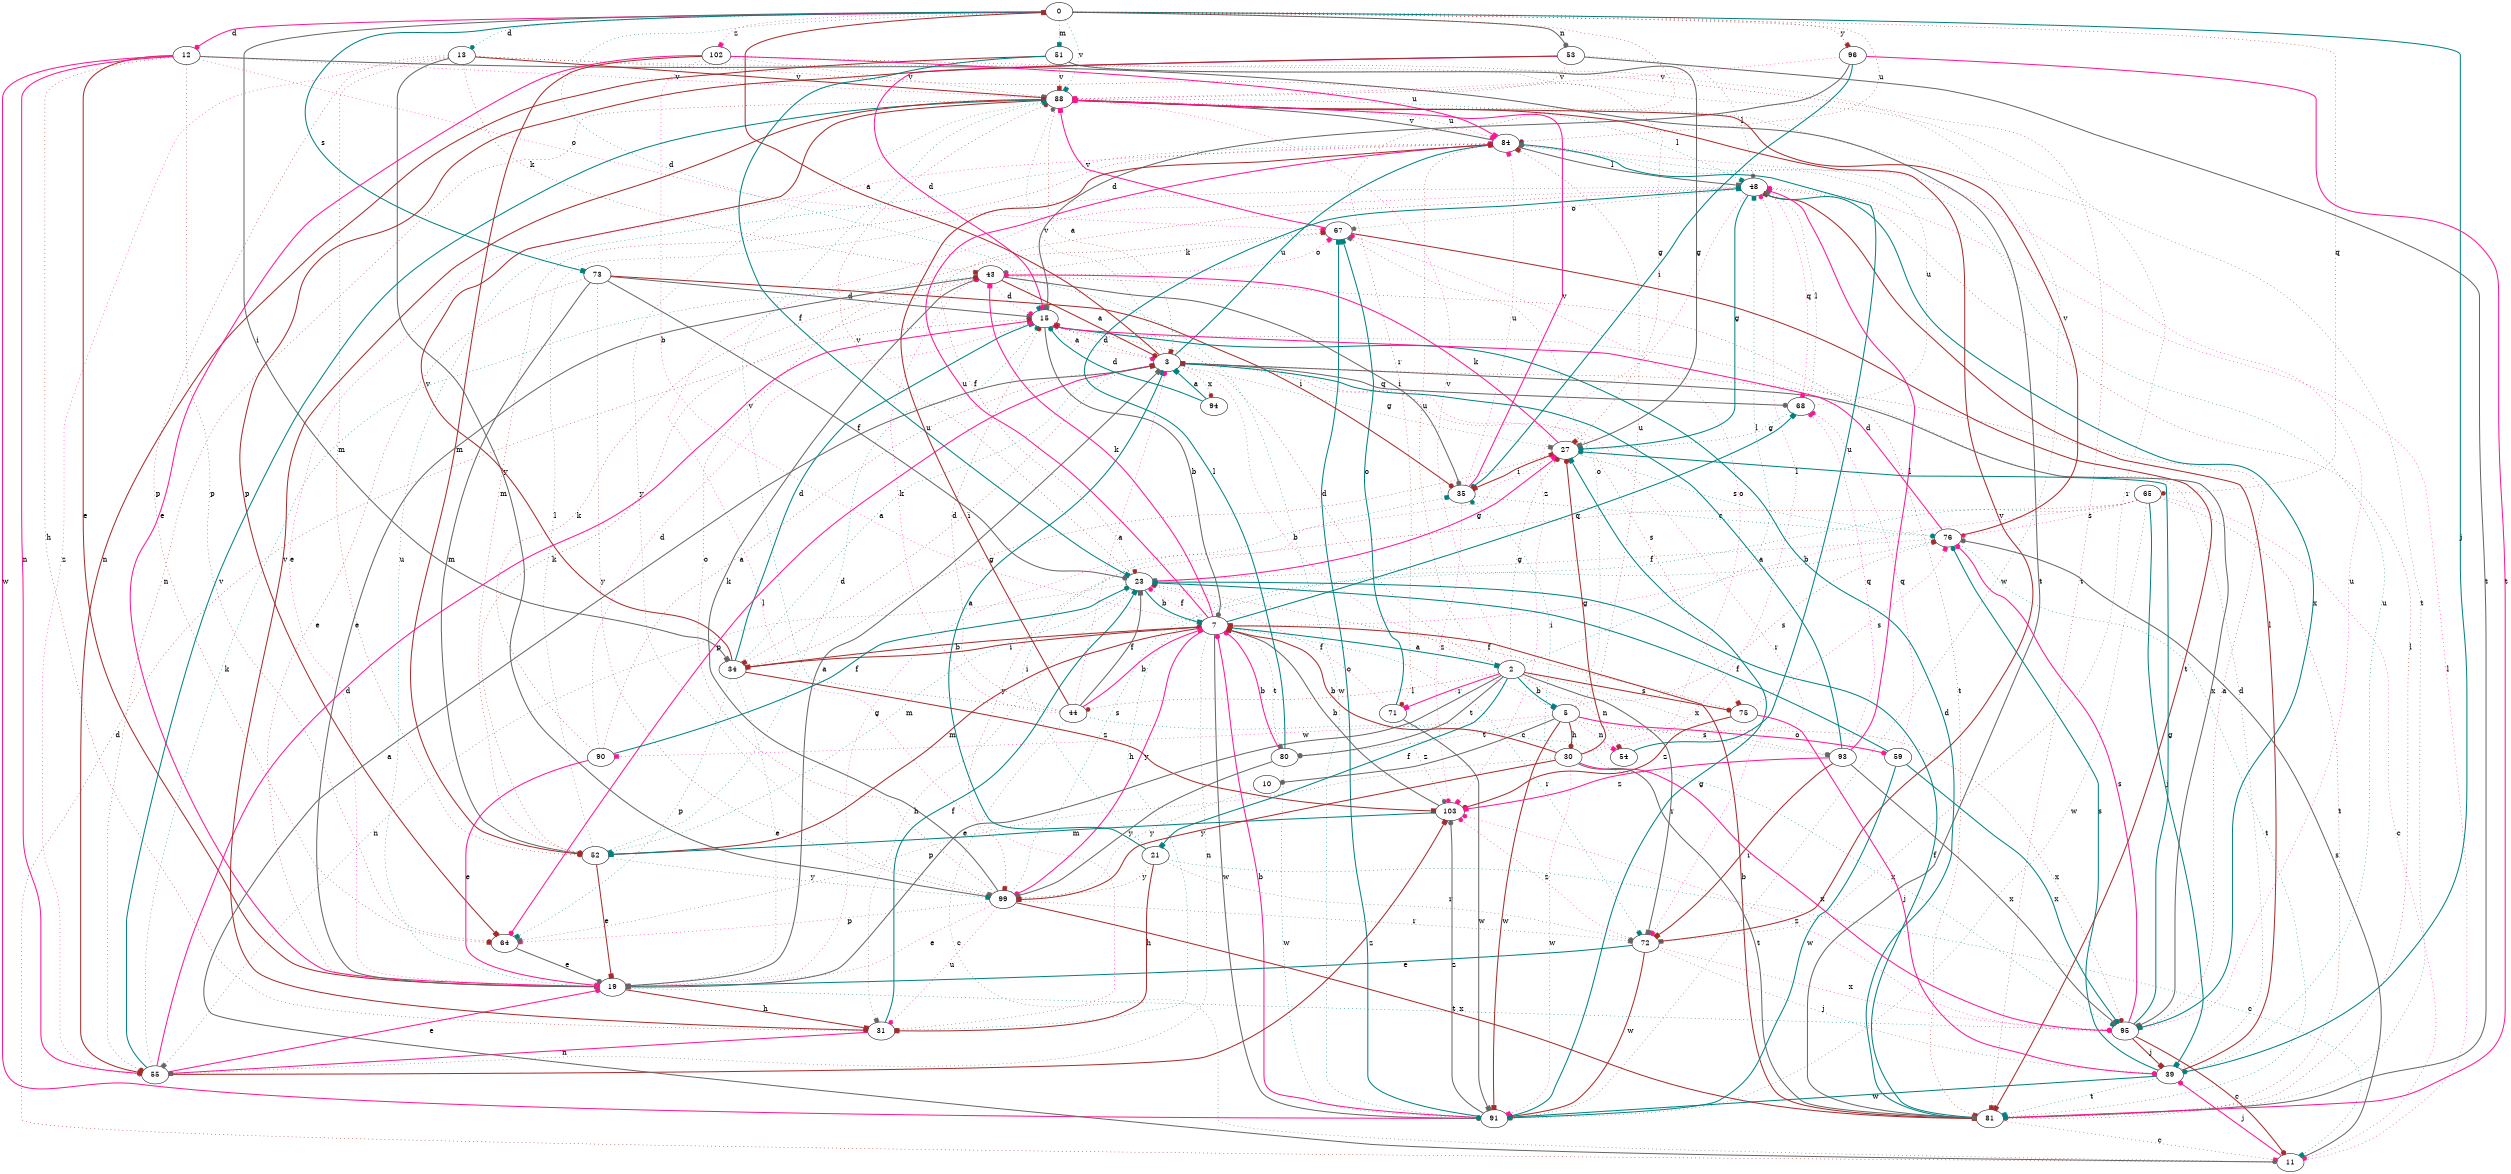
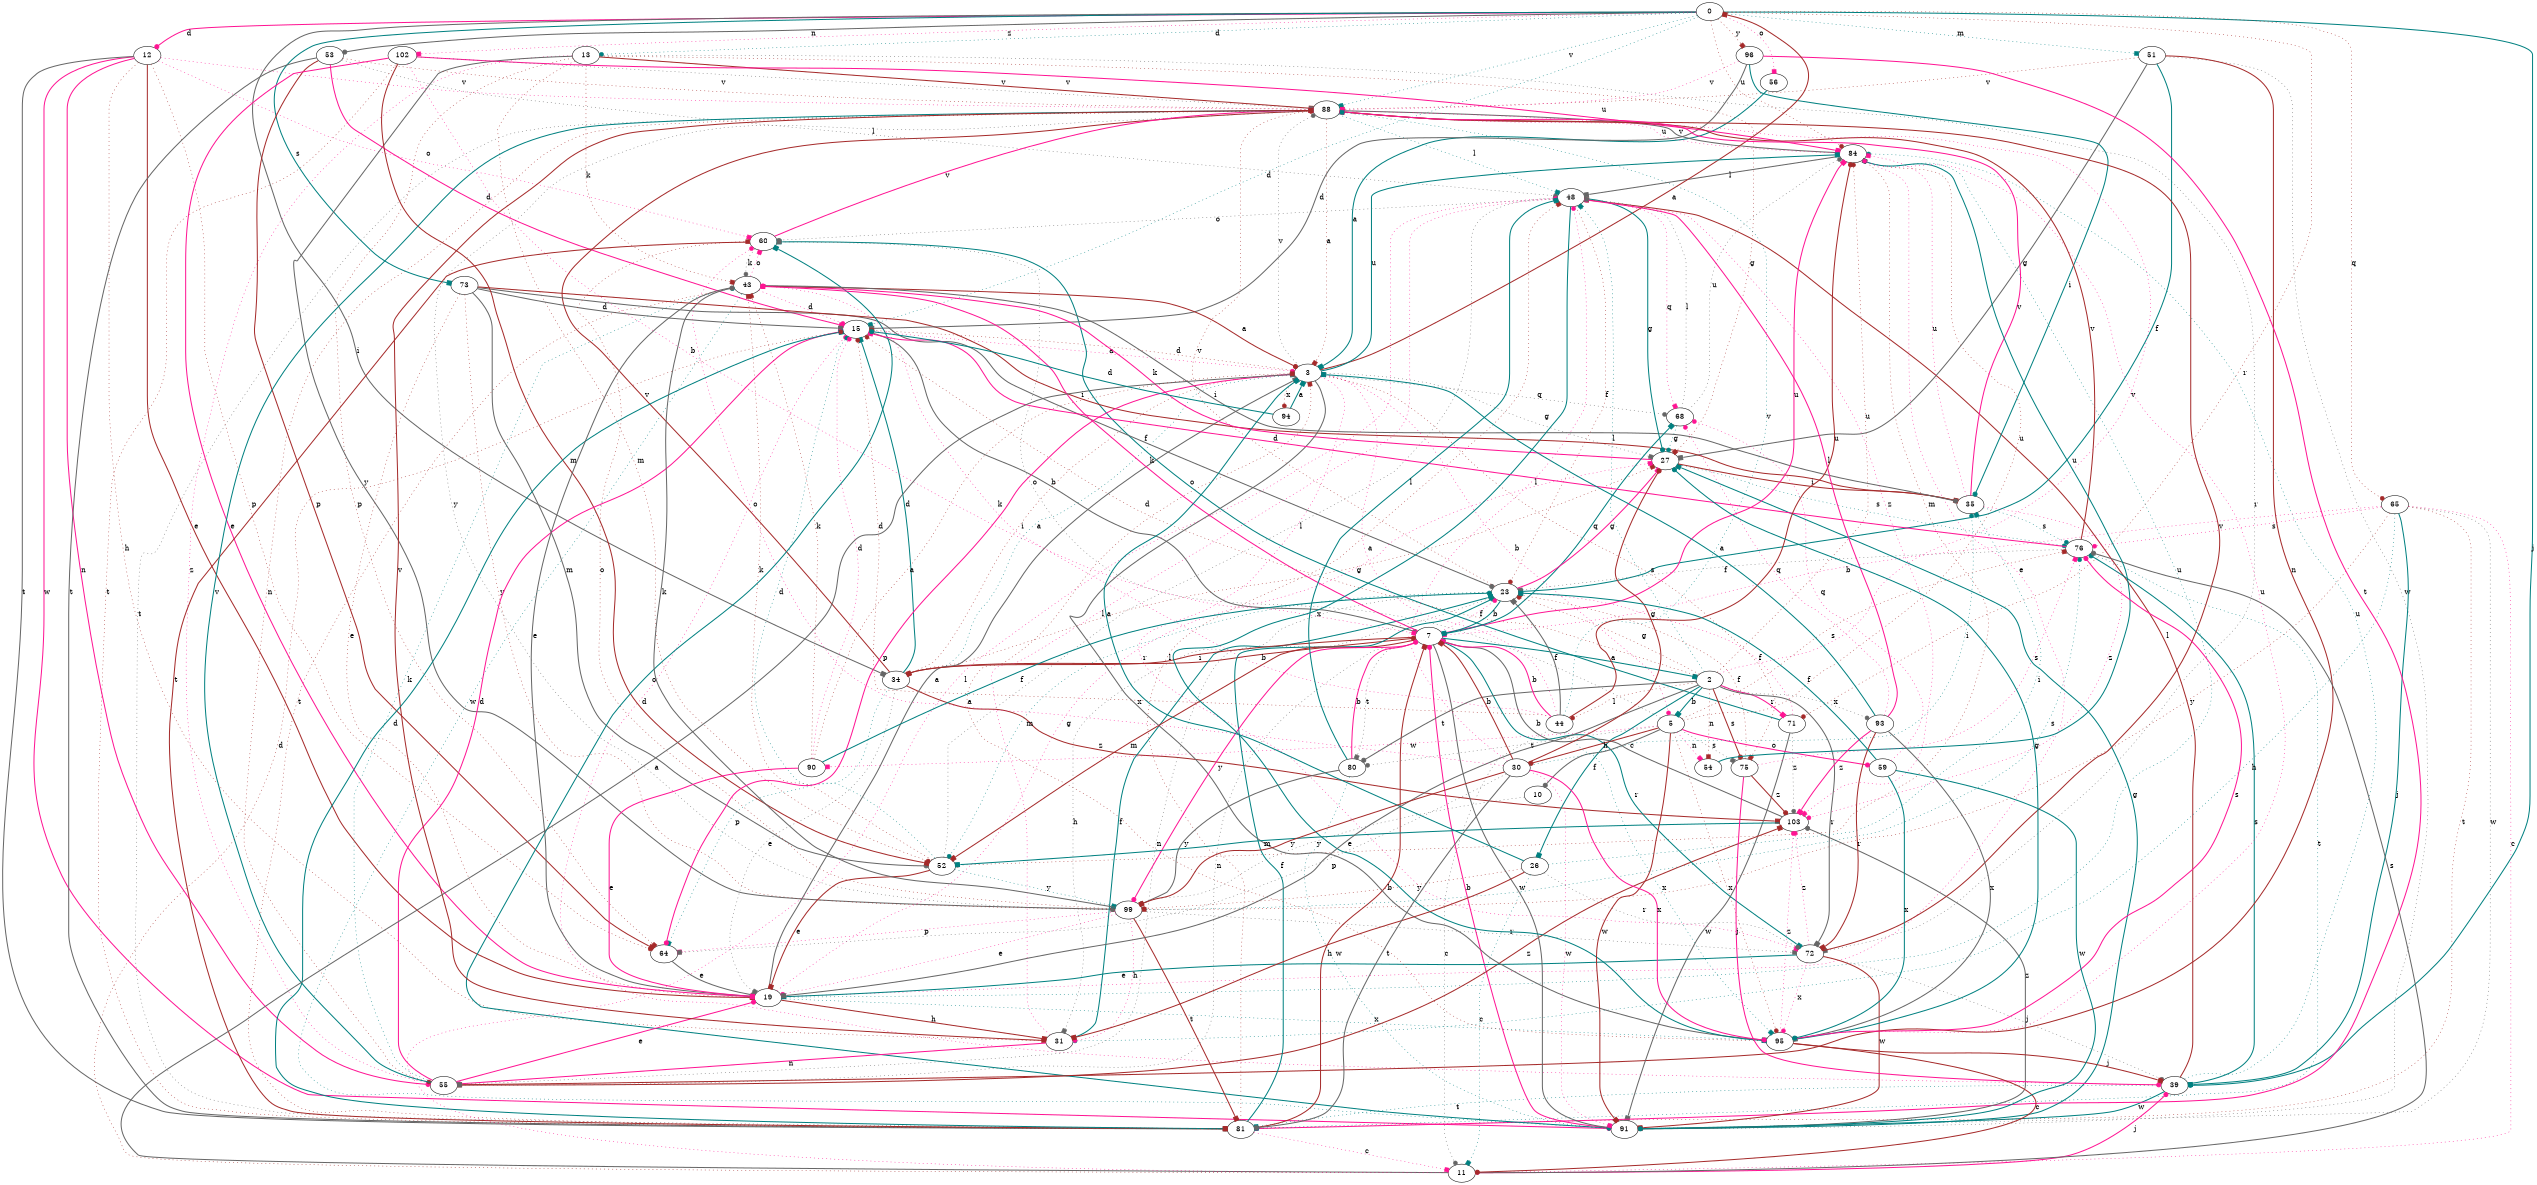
none -> (1774, 83)
(1339, 231) -> (763, 241)
(1763, 374) -> (956, 1042)
(1481, 394) -> (1492, 393)
(1721, 516) -> (2045, 527)
(1517, 557) -> (1612, 632)
(1481, 710) -> (1622, 773)
(1701, 738) -> (1705, 745)
(1156, 856) -> (1535, 866)
(952, 965) -> (1136, 976)
